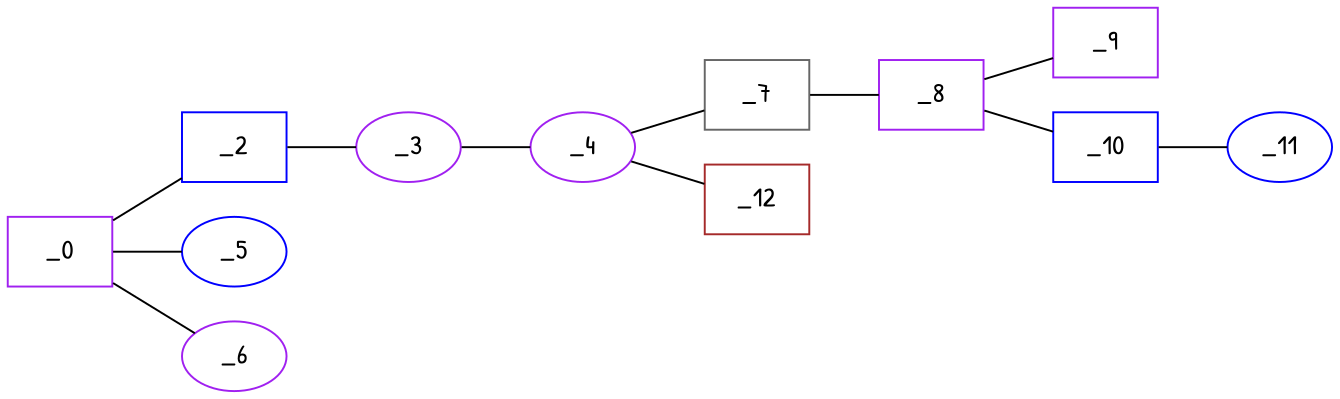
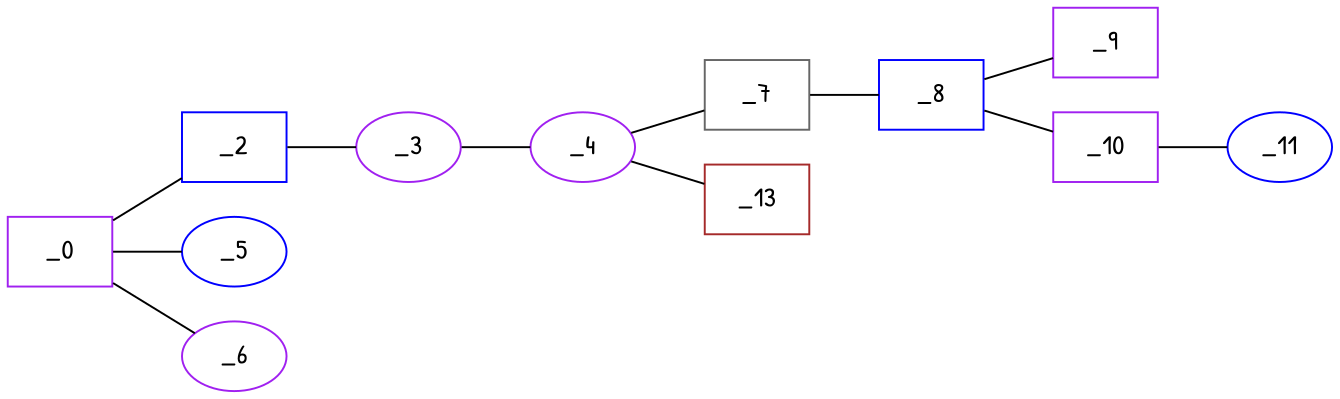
(931, 95) -> (931, 95)
(1106, 147) -> (1106, 147)
(757, 199) -> (757, 199)
